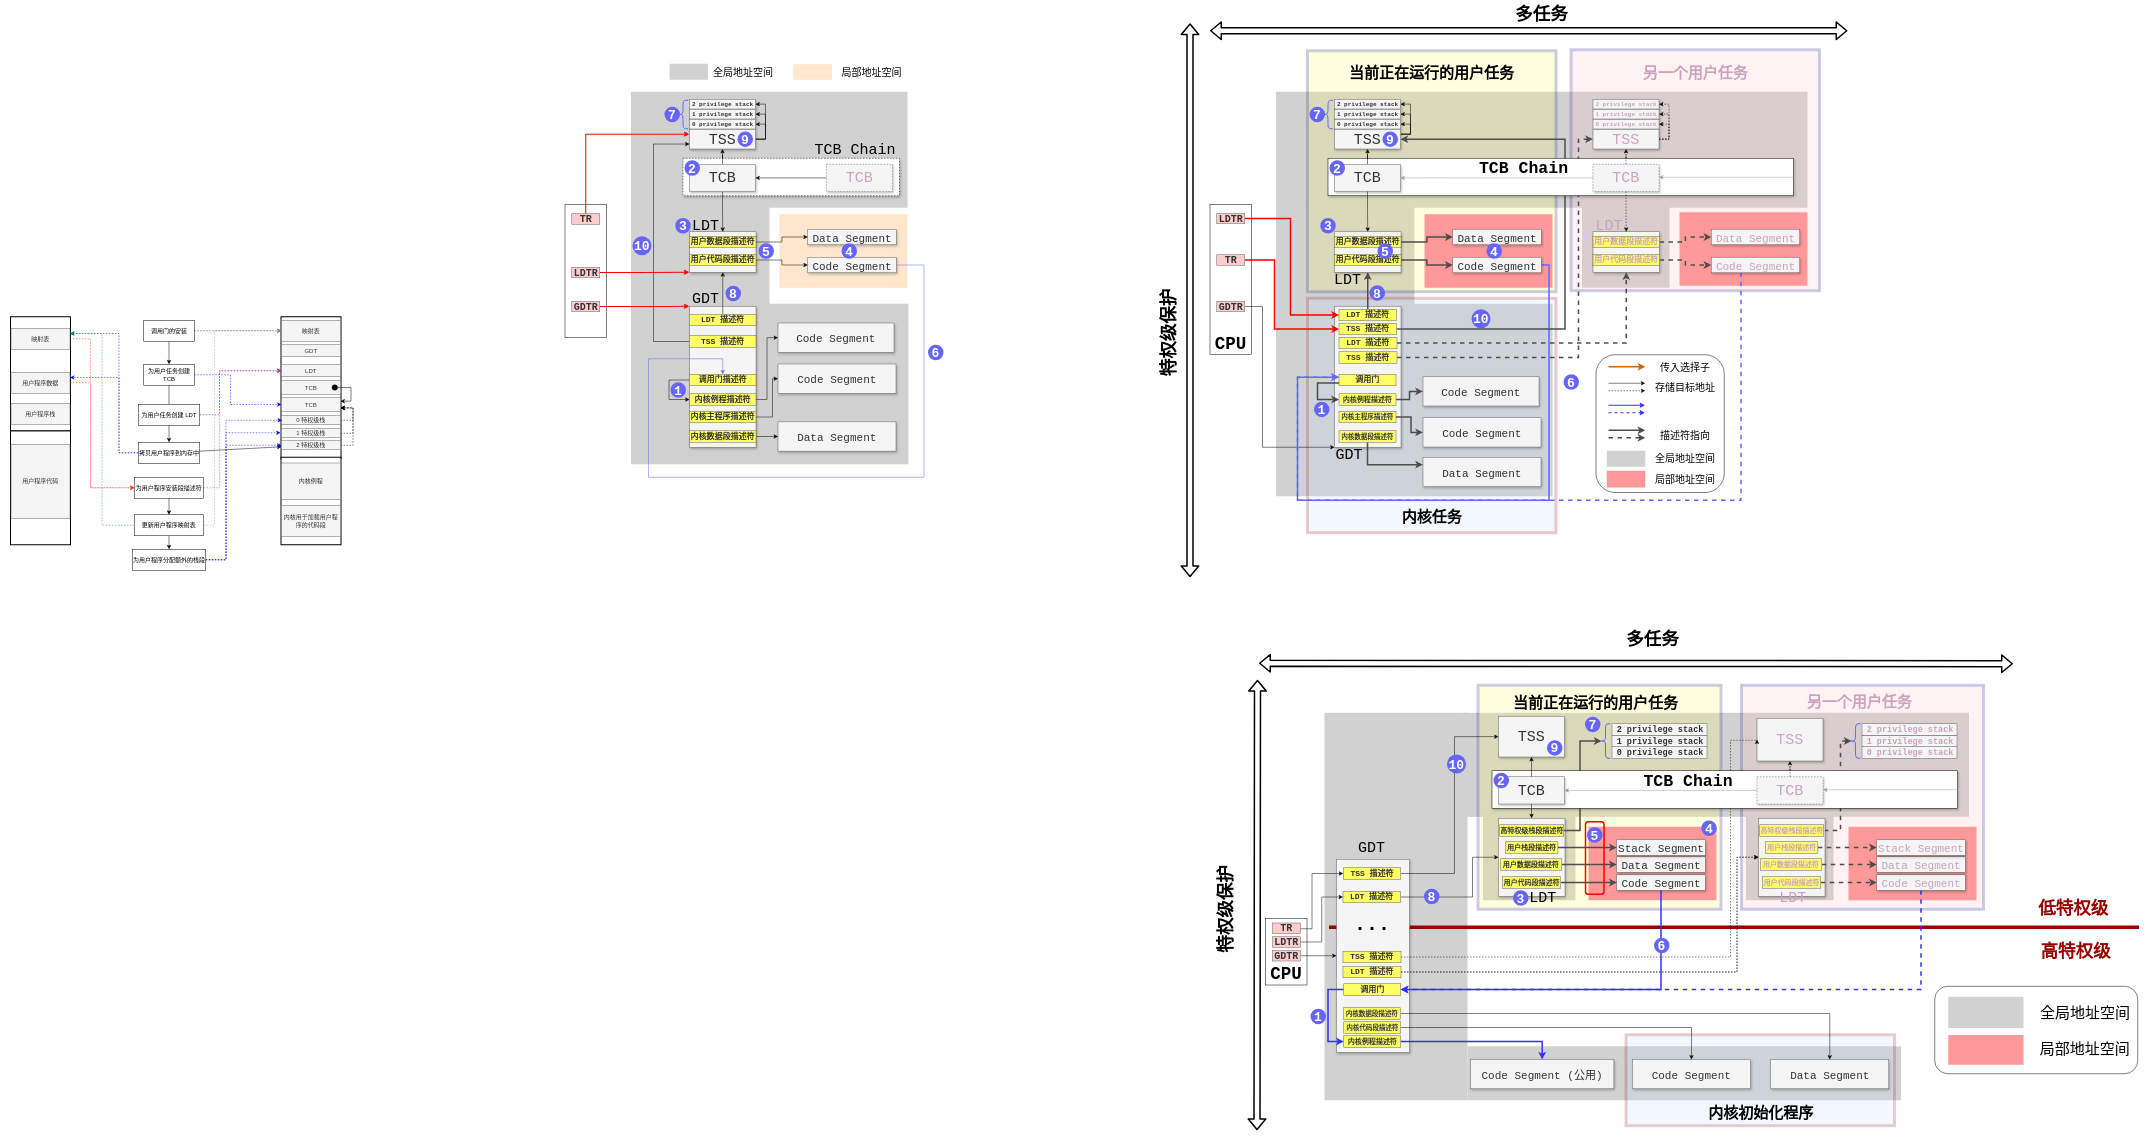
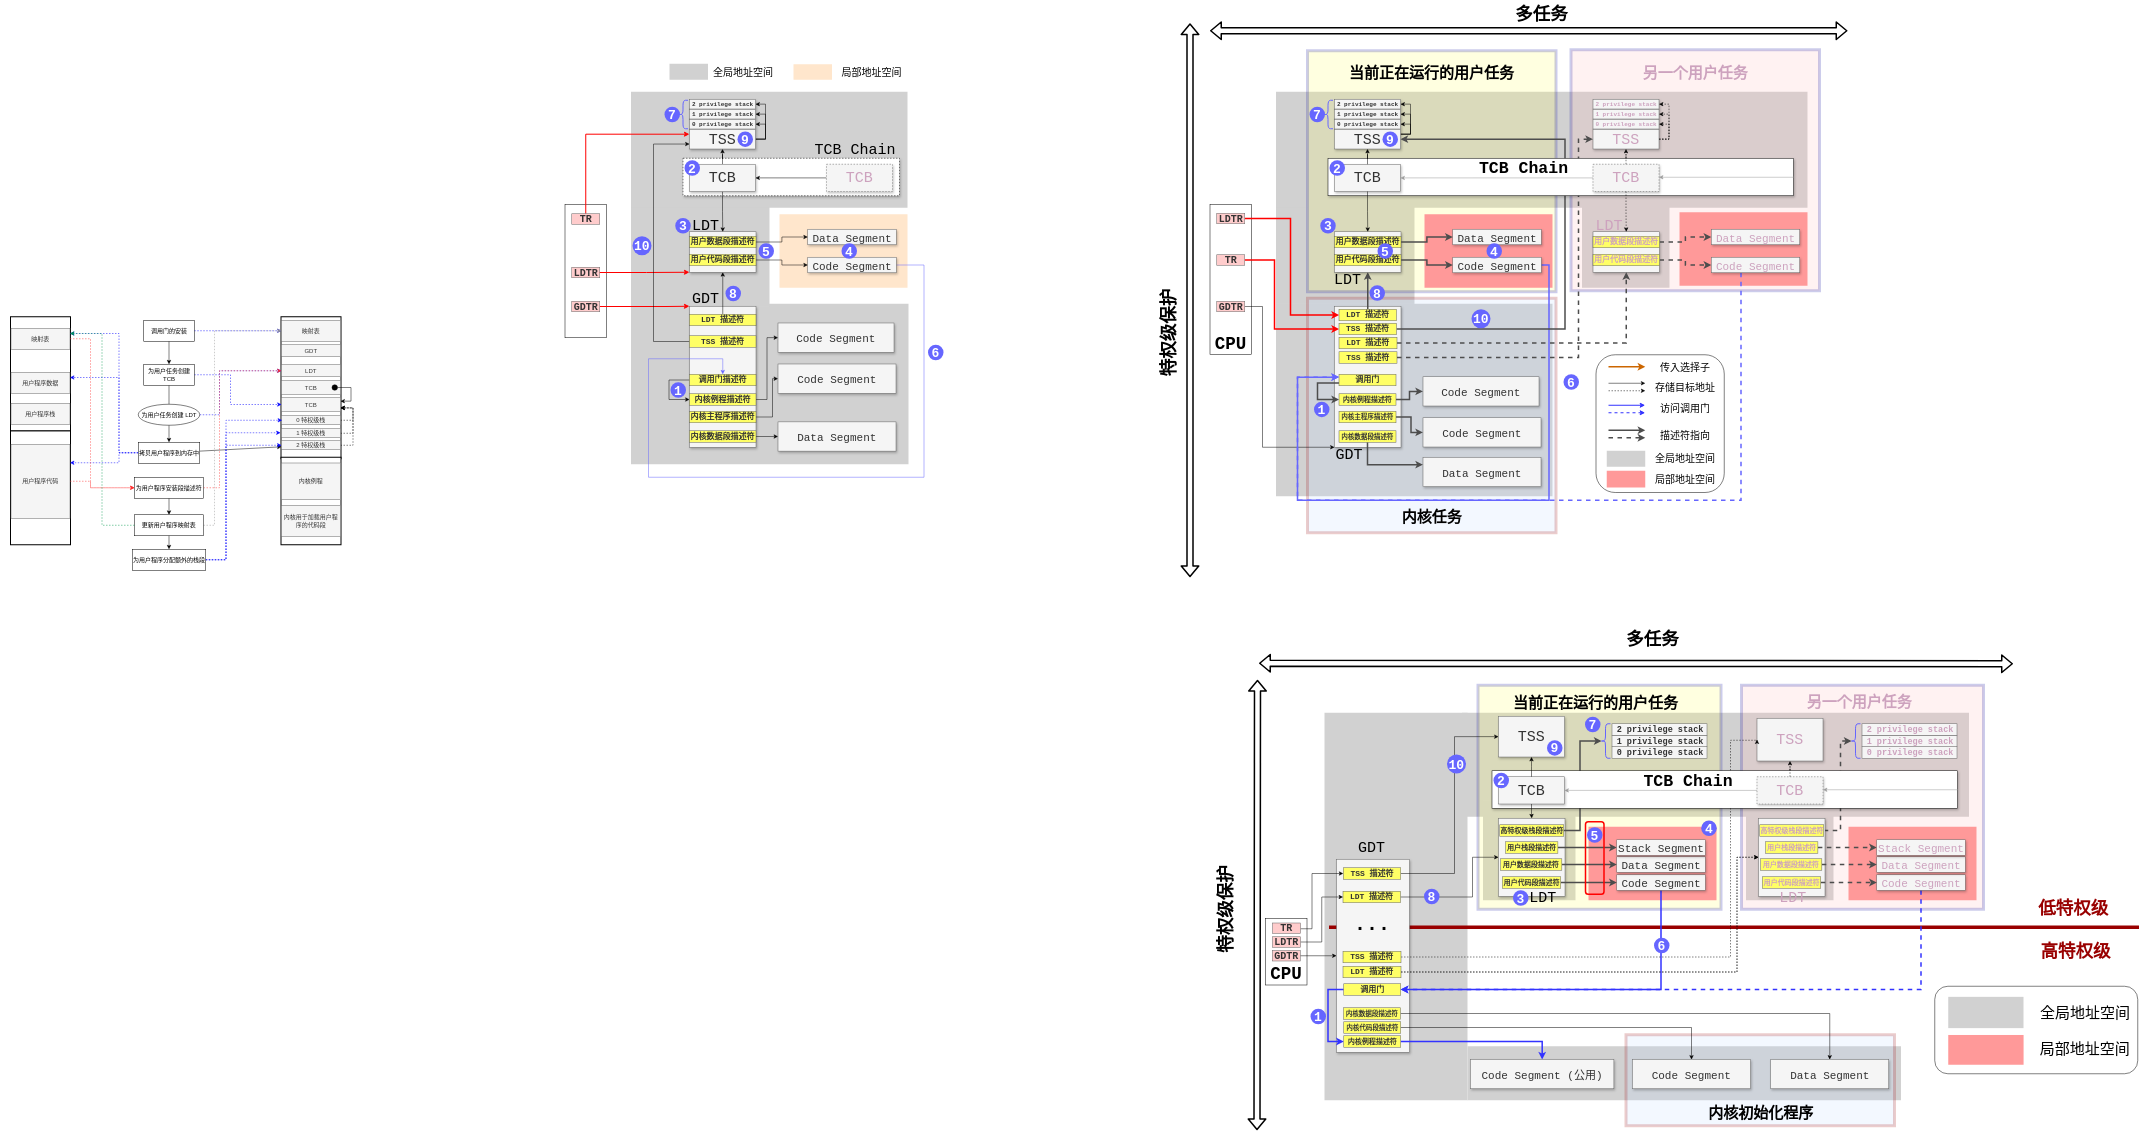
(79, 383) -> none
none -> (1685, 408)
(169, 415) -> (169, 415)
none -> (74, 463)
none -> (79, 481)
